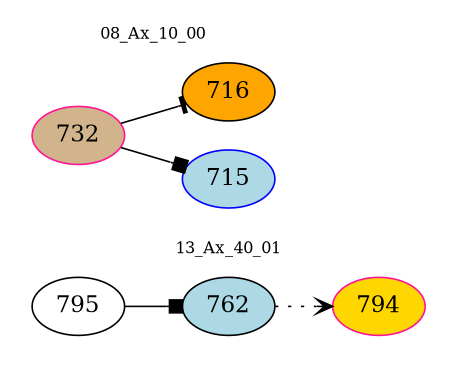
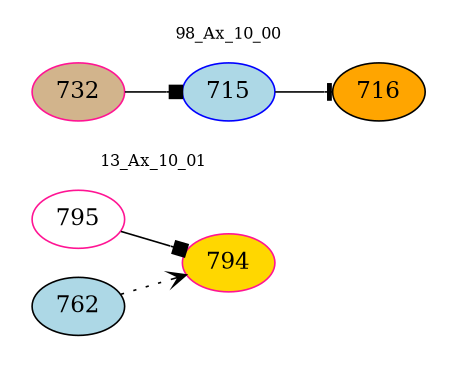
(154, 35) -> (229, 35)
(150, 115) -> (300, 92)
(229, 249) -> (154, 162)
(78, 306) -> (78, 219)
(145, 306) -> (146, 239)
